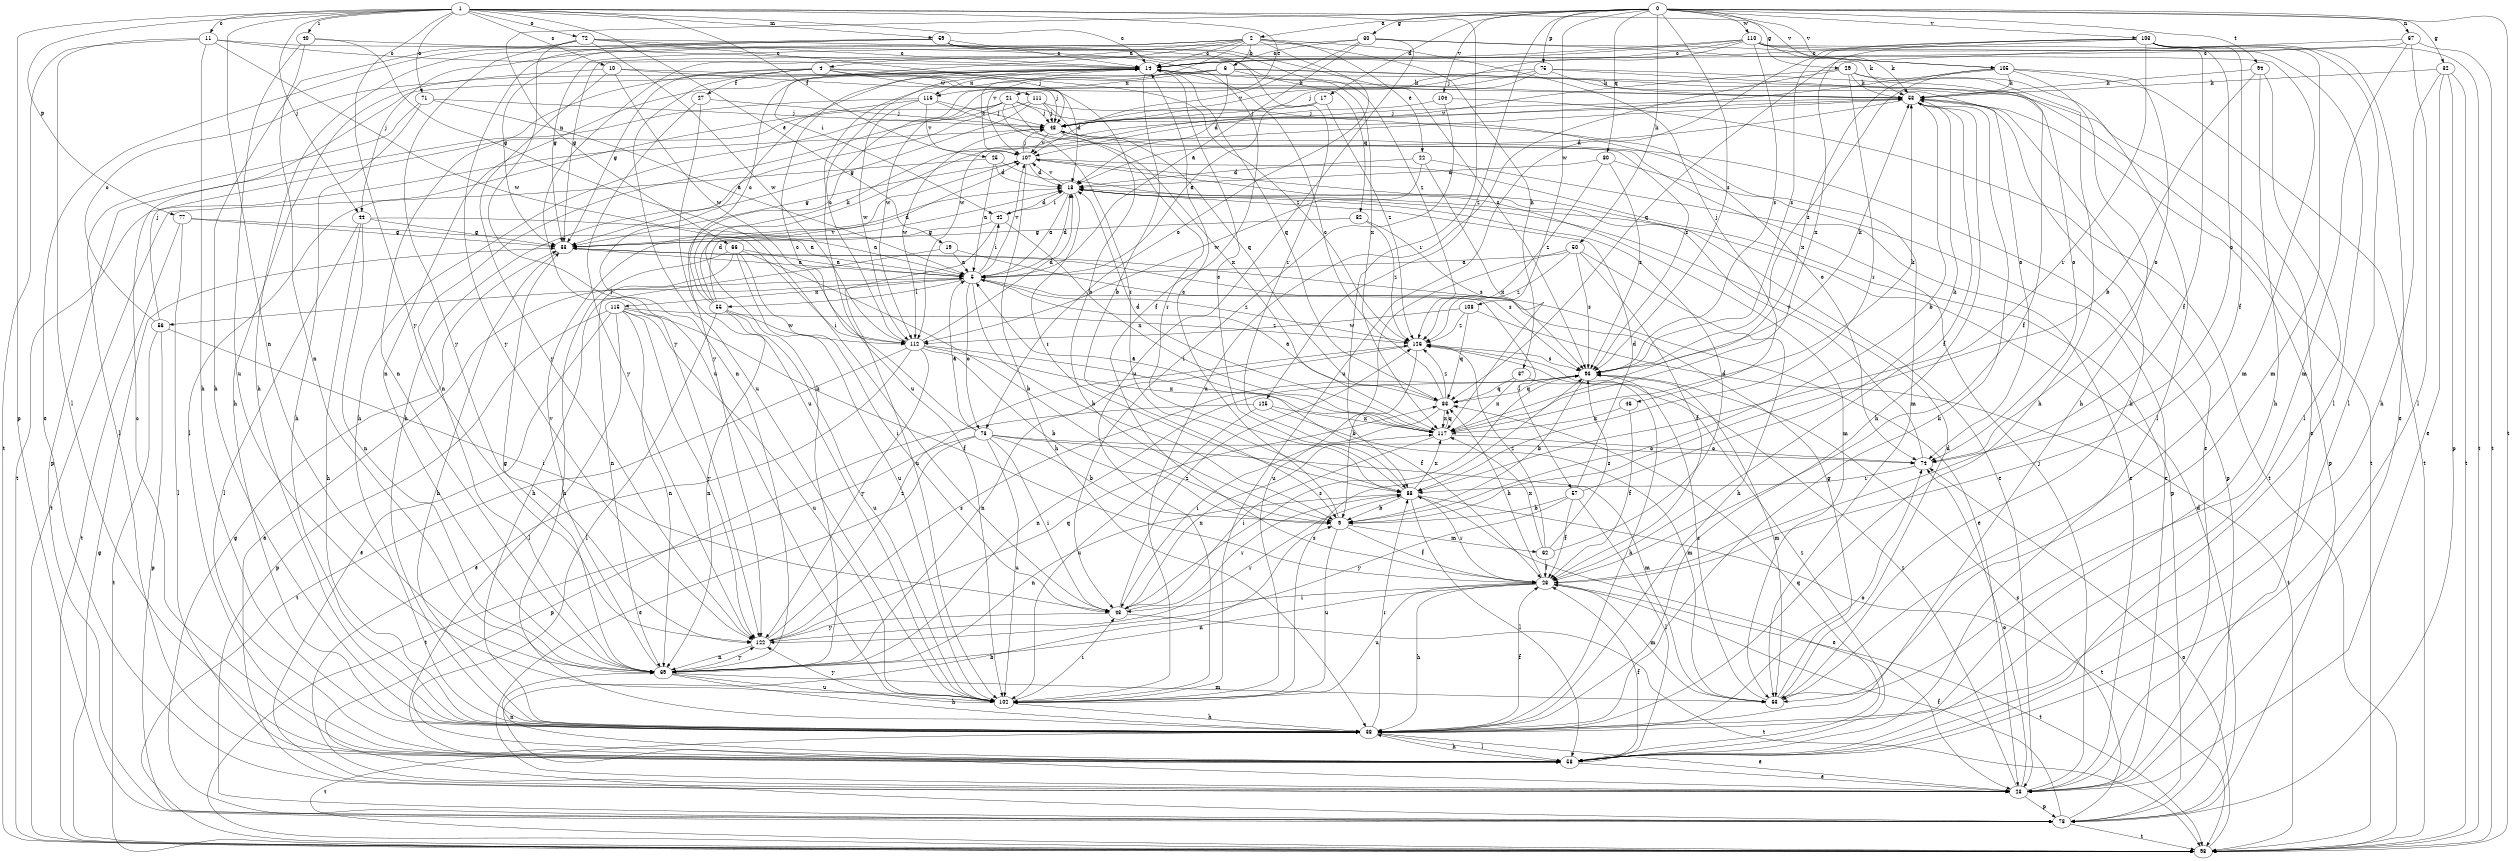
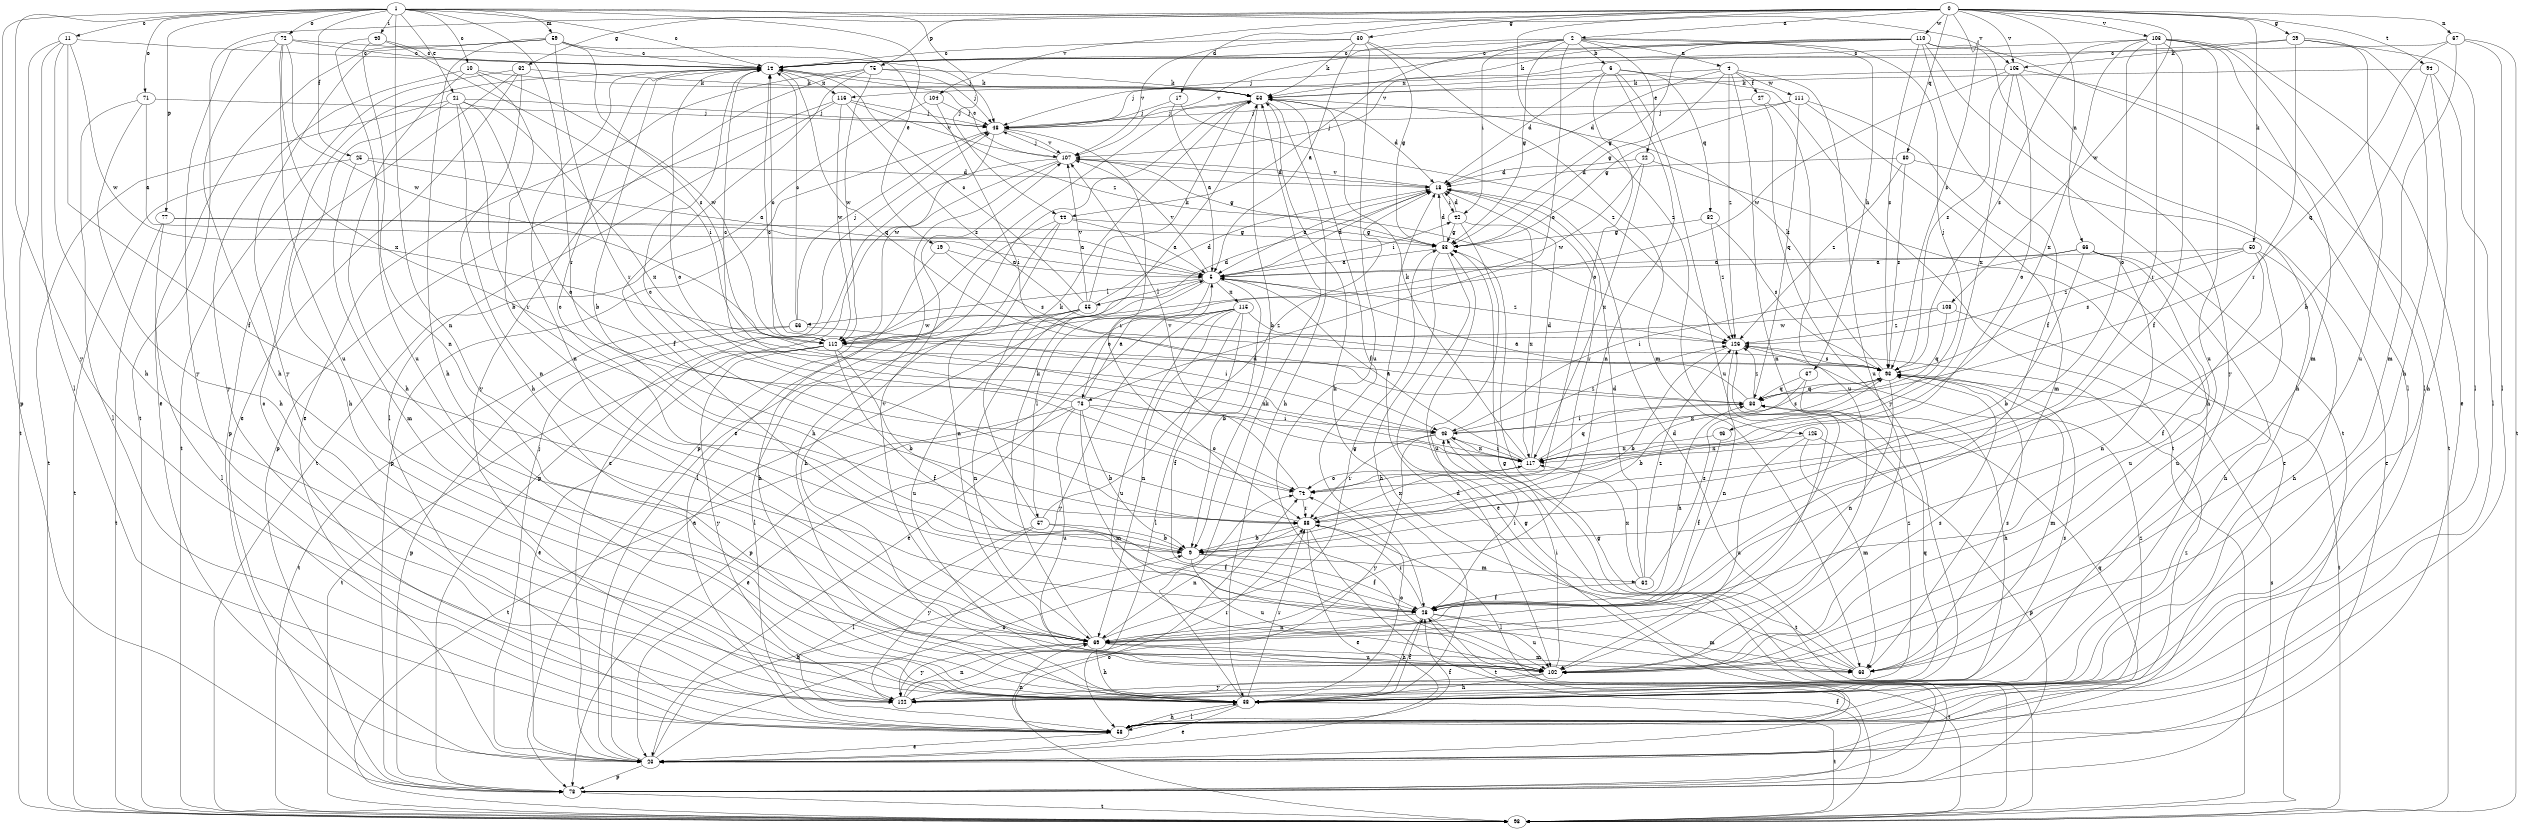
(1877, 93) -> (2163, 53)
(1444, 417) -> none
